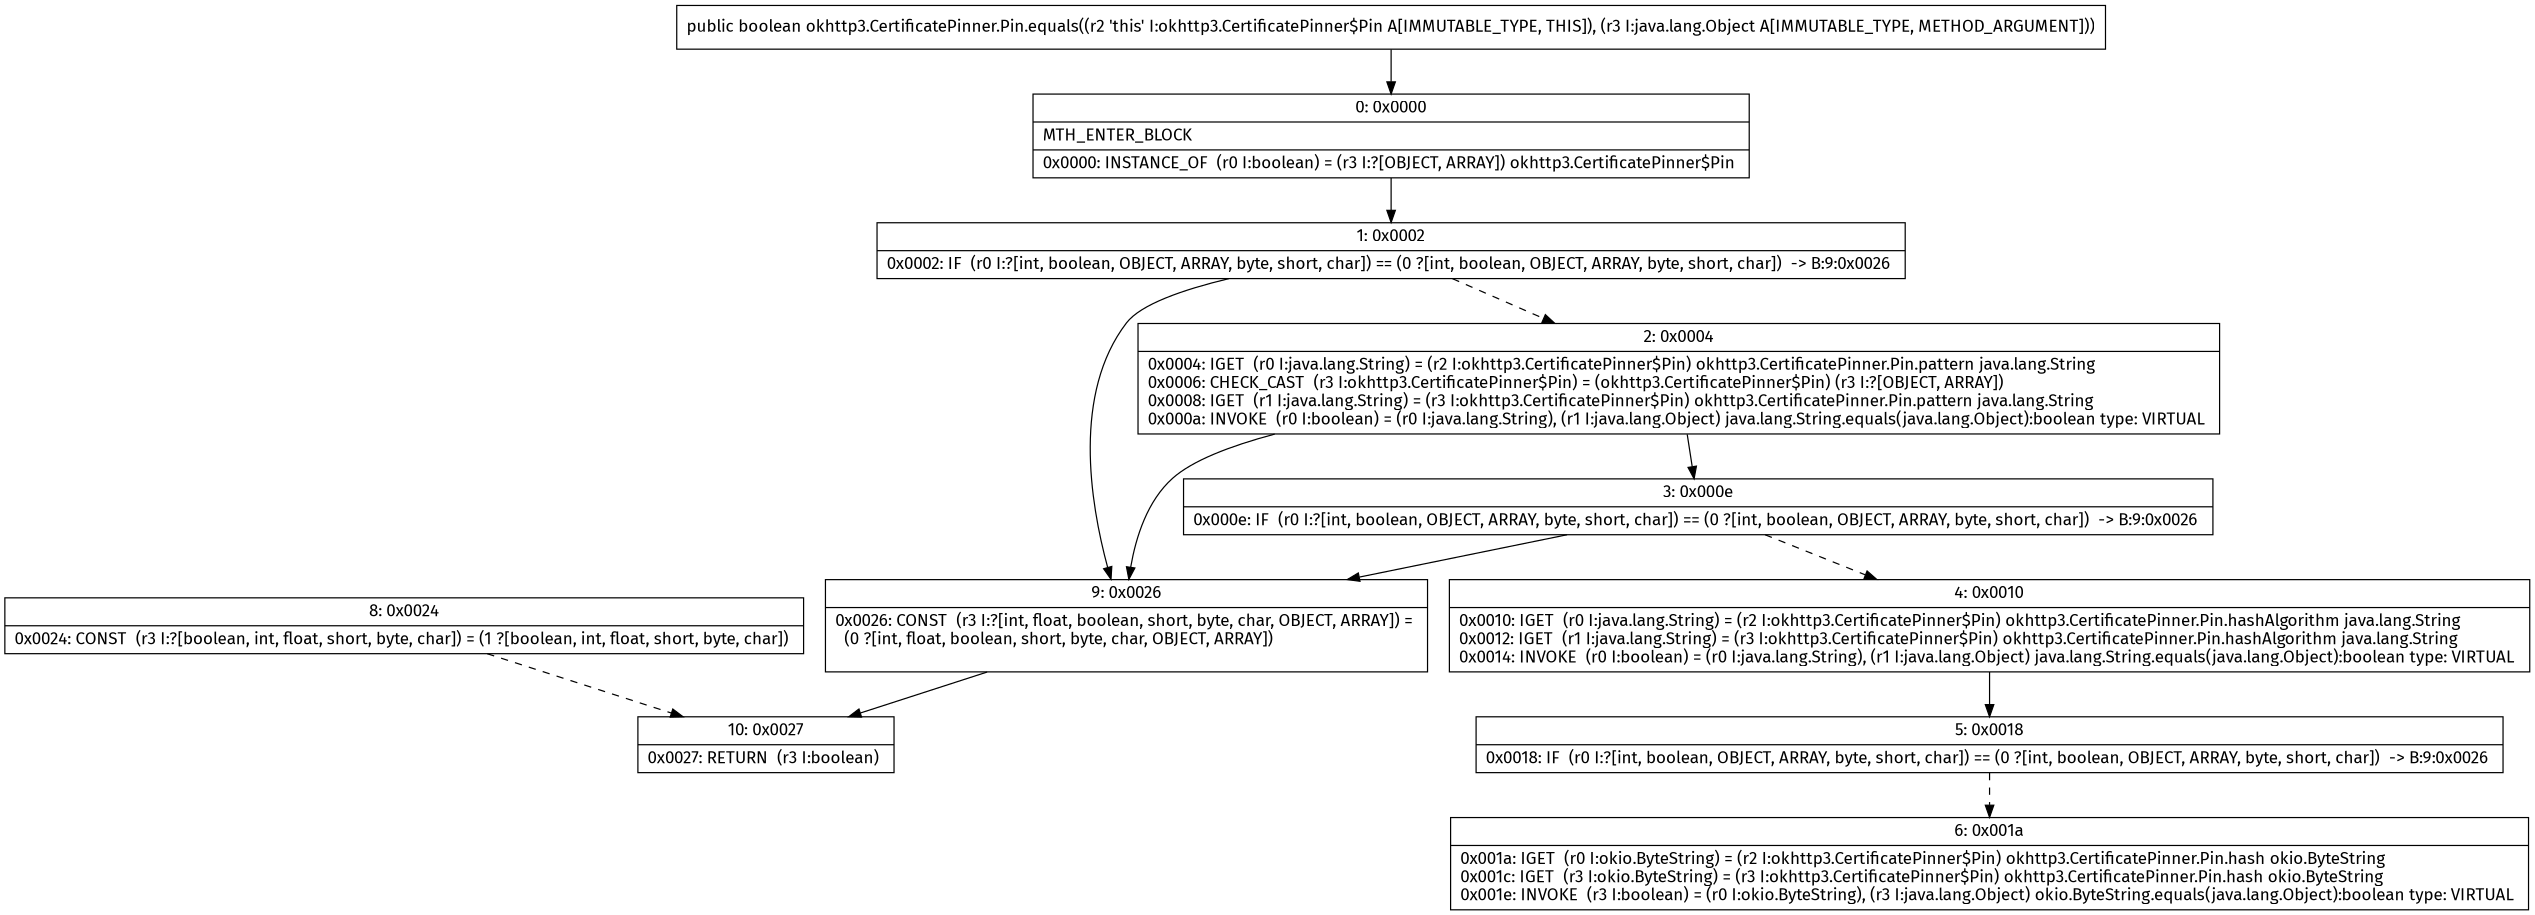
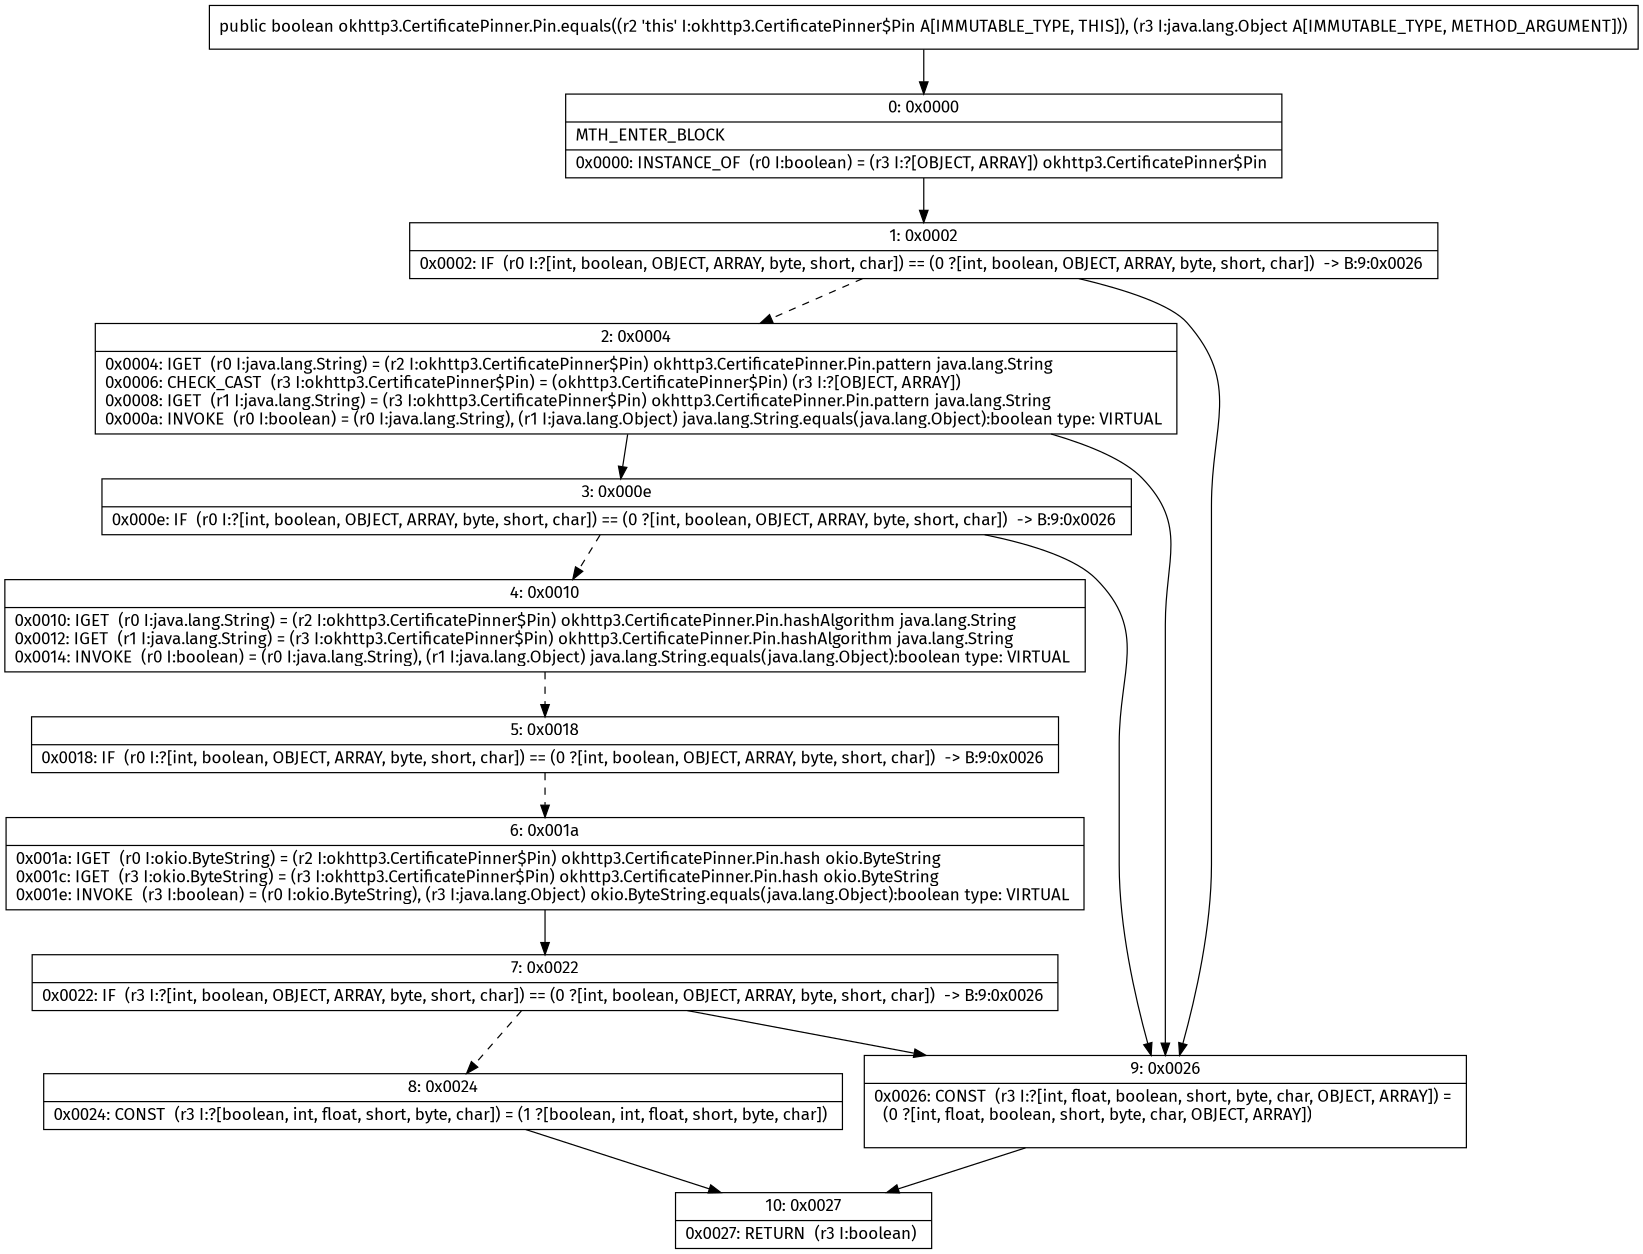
(579, 683) -> (617, 1159)
(1990, 688) -> (545, 688)
none -> (545, 983)
